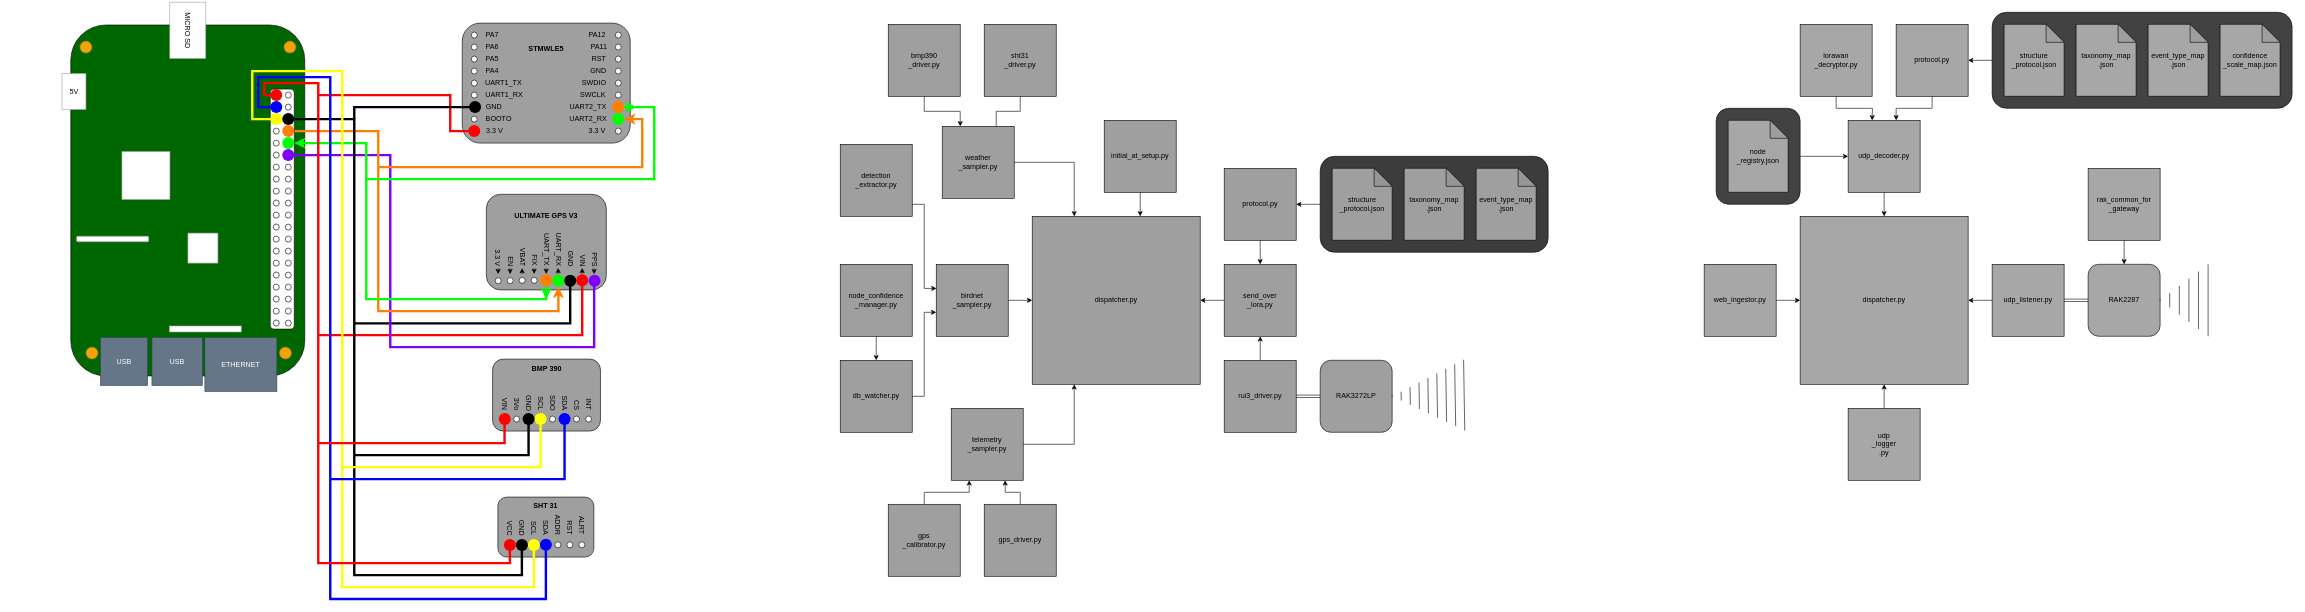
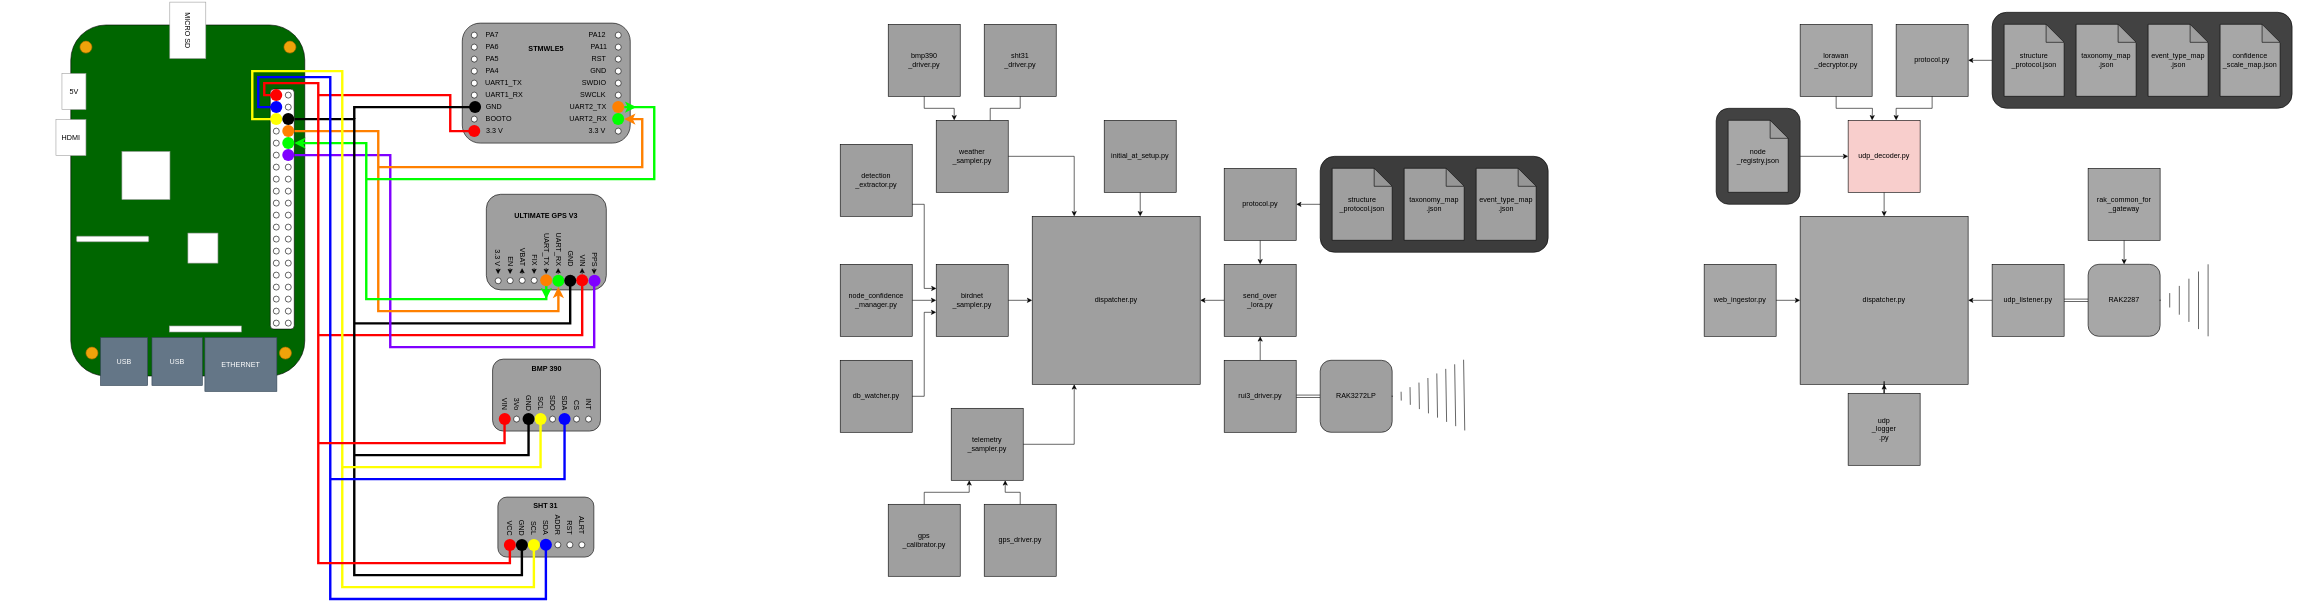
none -> (71, 138)
(1884, 156) -> (1884, 156)
(978, 162) -> (972, 156)
(876, 354) -> (930, 300)
(1884, 444) -> (1884, 429)
